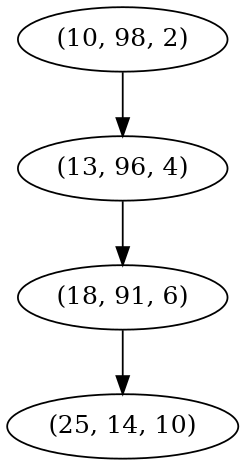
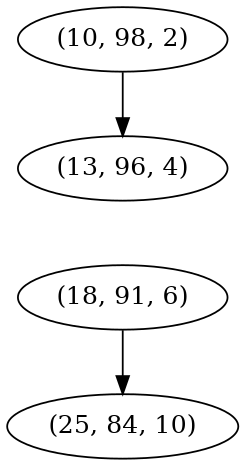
(123, 224) -> none
(123, 426) -> (123, 426)
